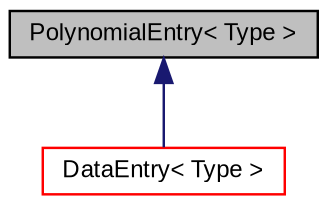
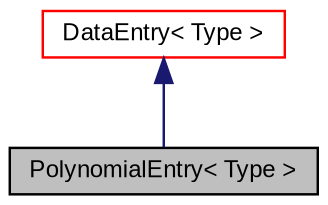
(164, 115) -> (164, 115)
